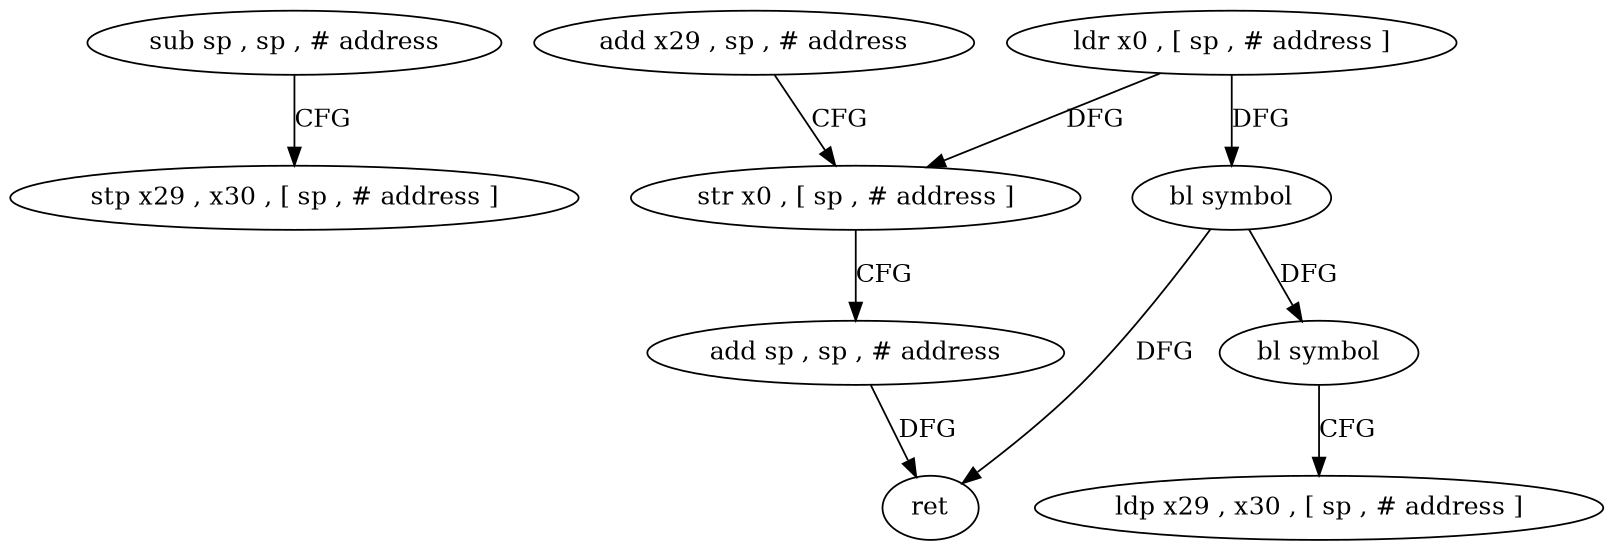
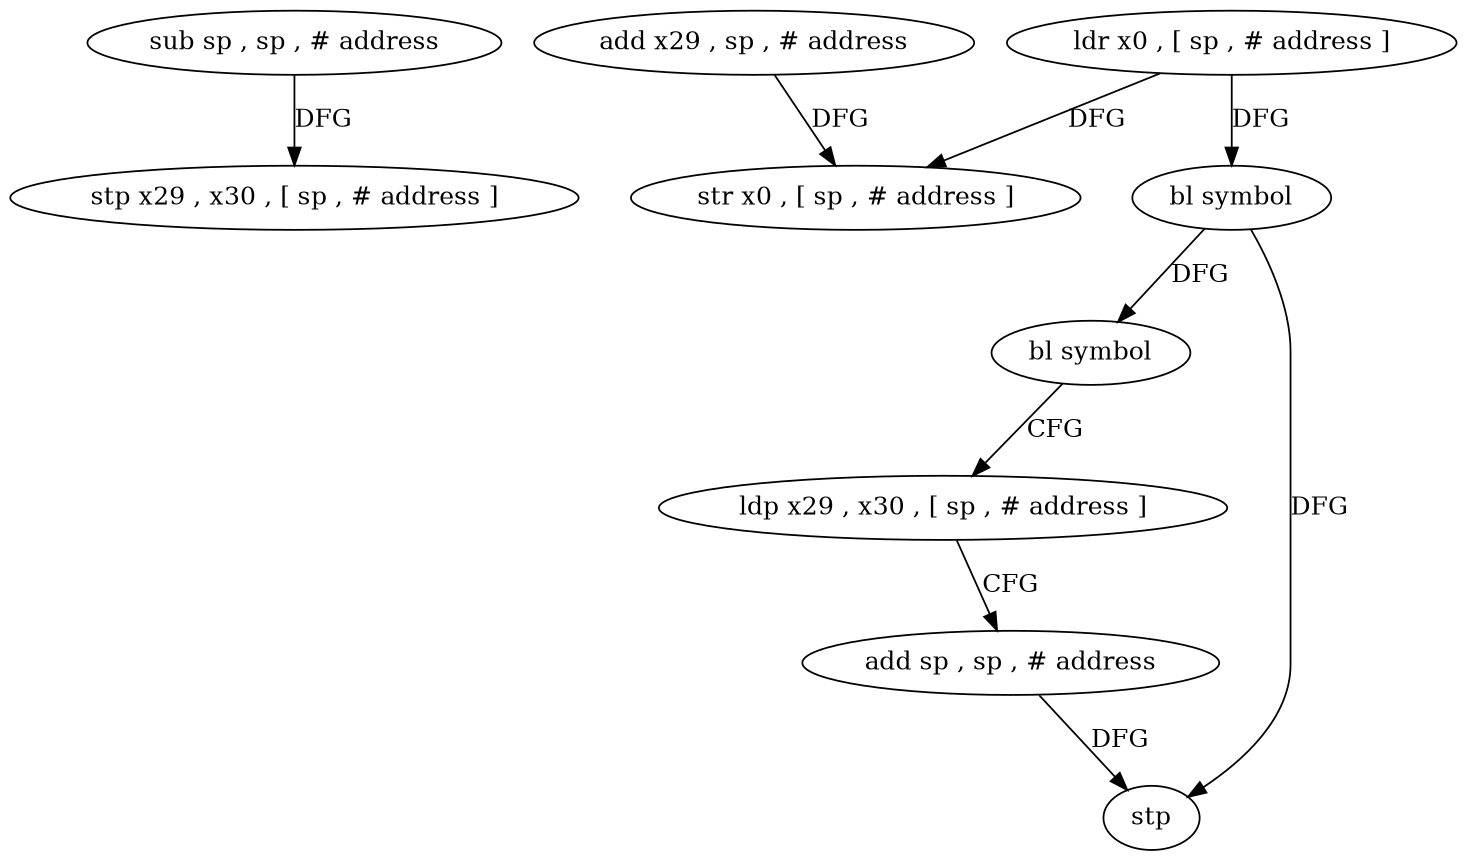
(323, 120) -> (324, 120)
(840, 120) -> (841, 120)
(856, 266) -> (973, 577)
(931, 508) -> (1152, 818)
